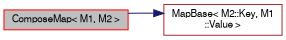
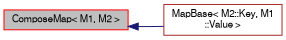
(141, 13) -> (151, 27)
